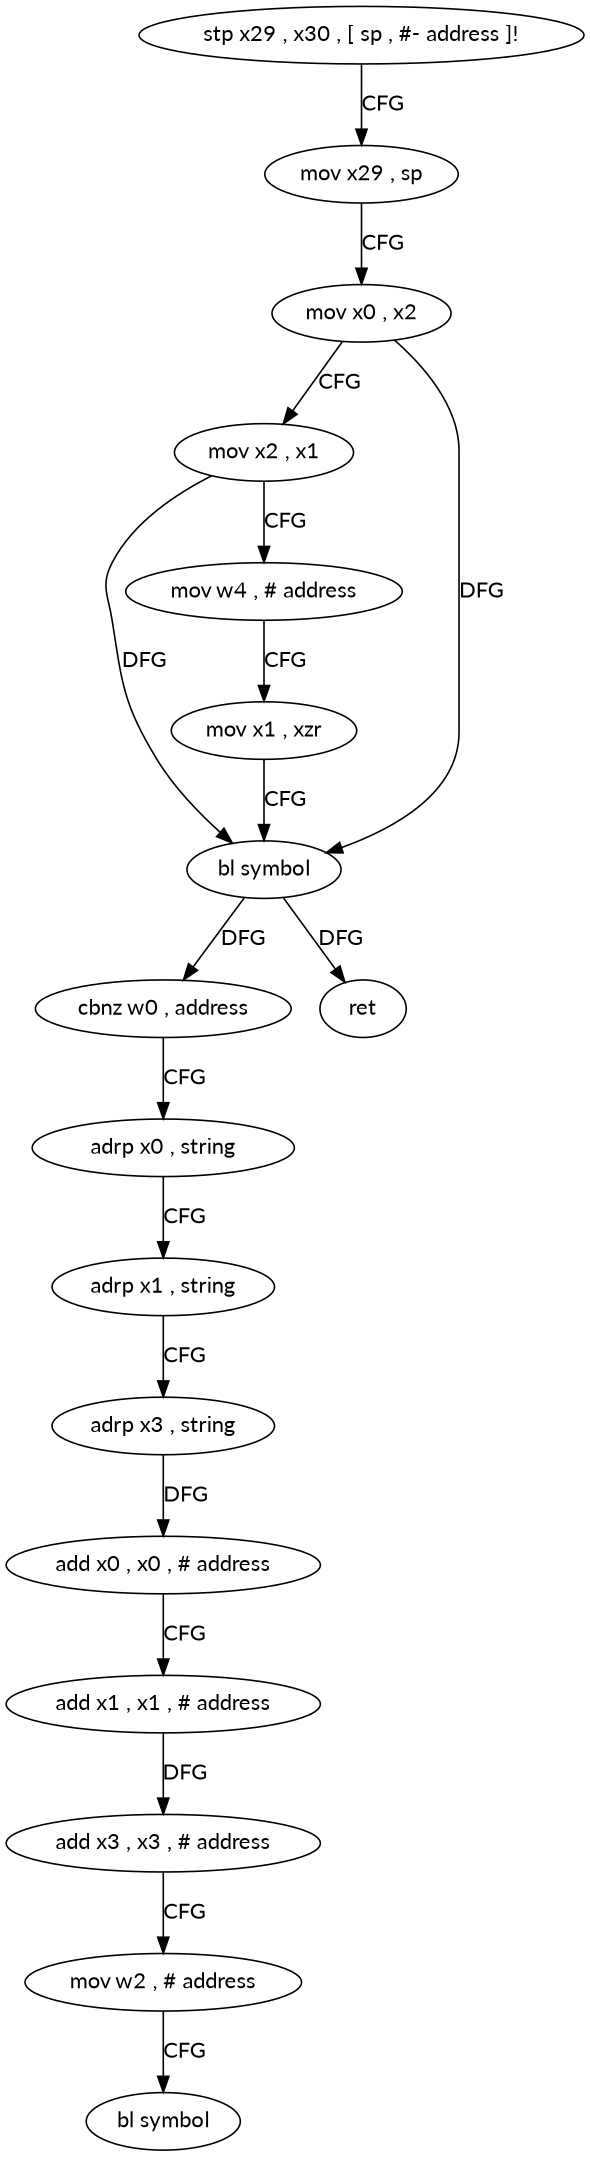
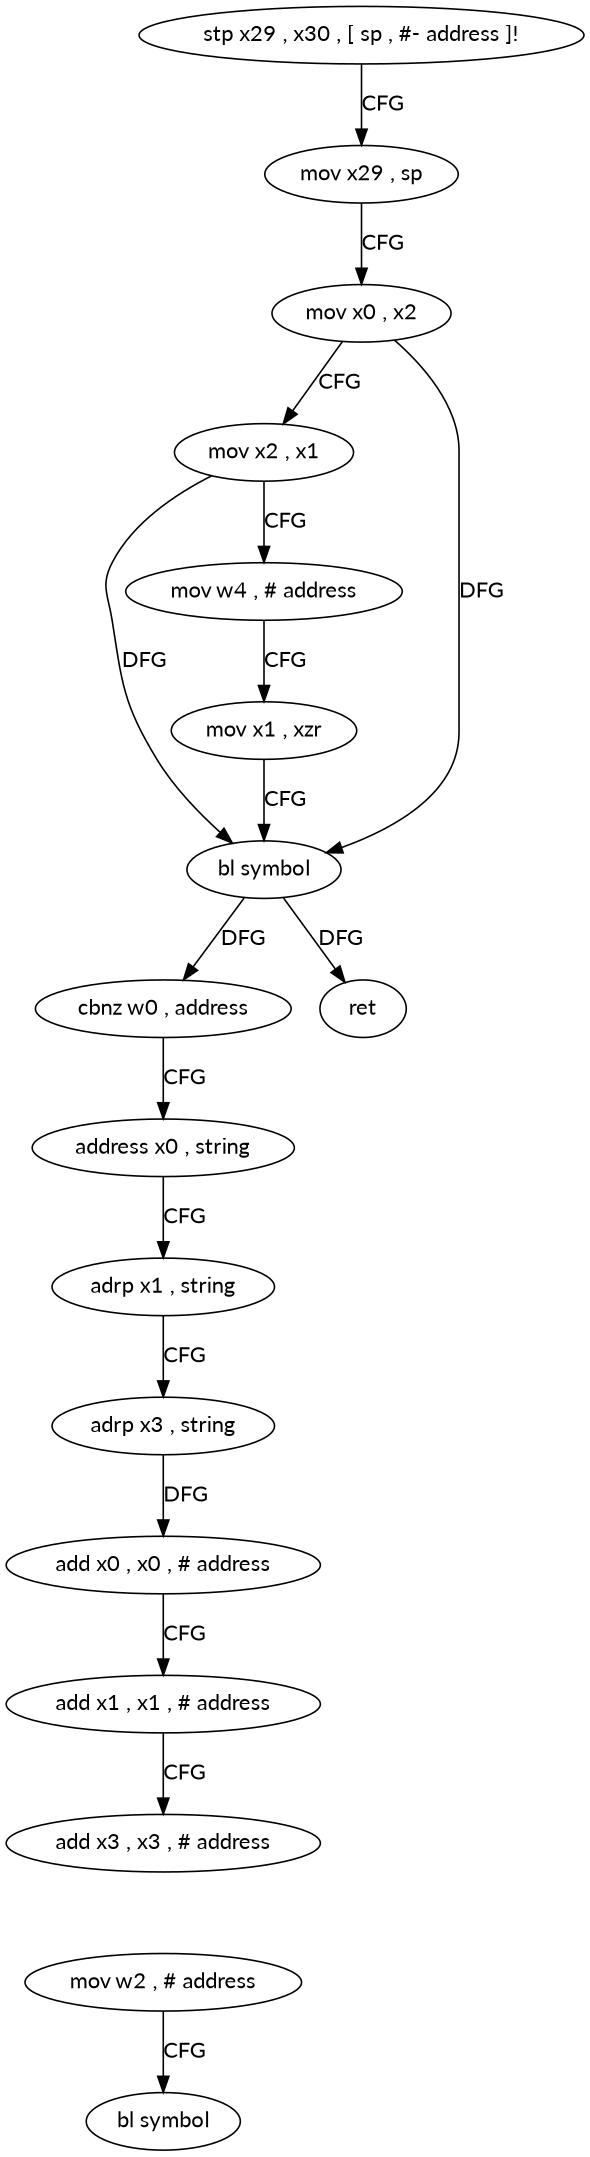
(163, 1148) -> (163, 1148)
(186, 1774) -> (186, 1774)
(163, 1905) -> none
